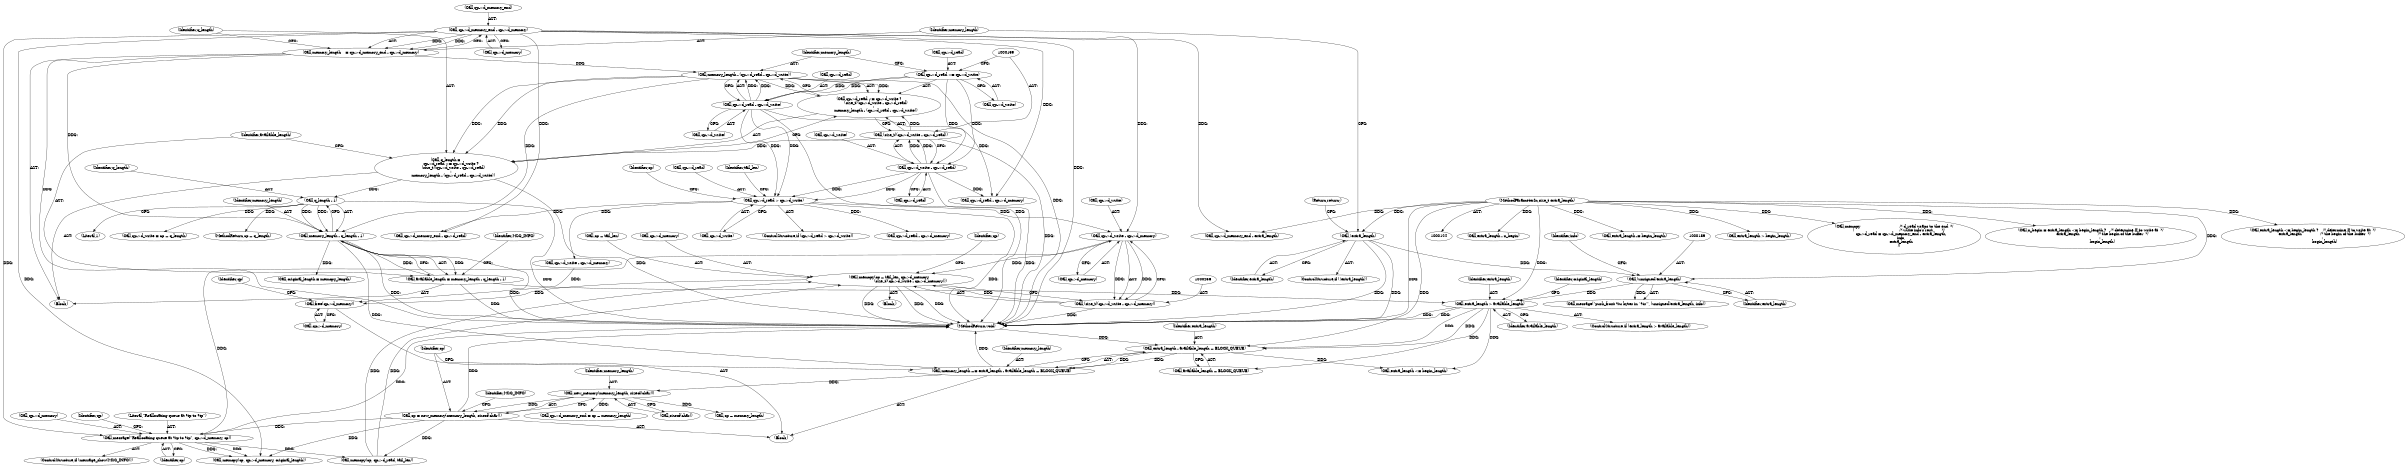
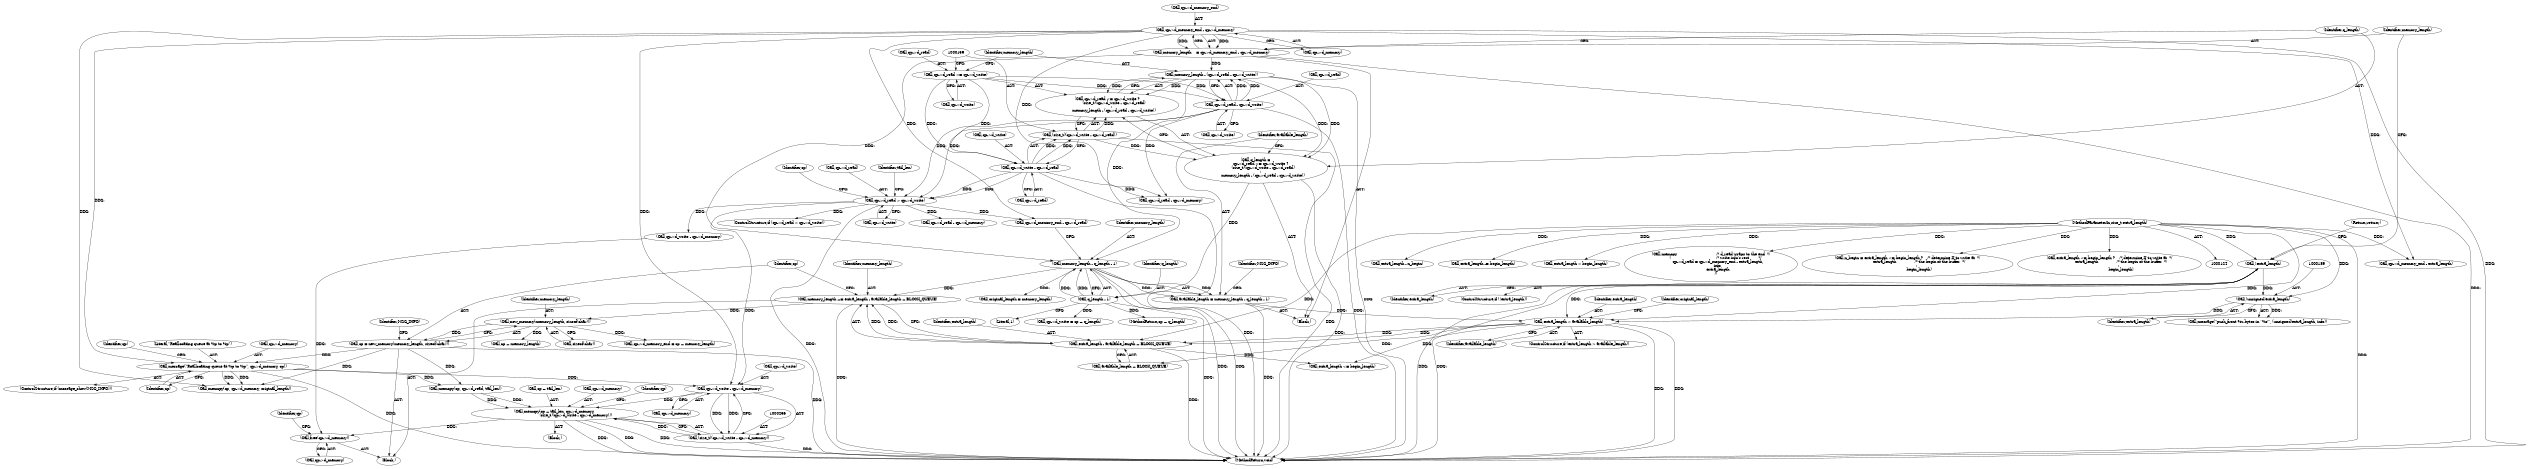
(791, 212) -> (839, 212)
(1565, 236) -> none
(415, 260) -> (1067, 243)
(314, 280) -> (1016, 300)
none -> (1905, 283)
(1077, 337) -> (1189, 404)
